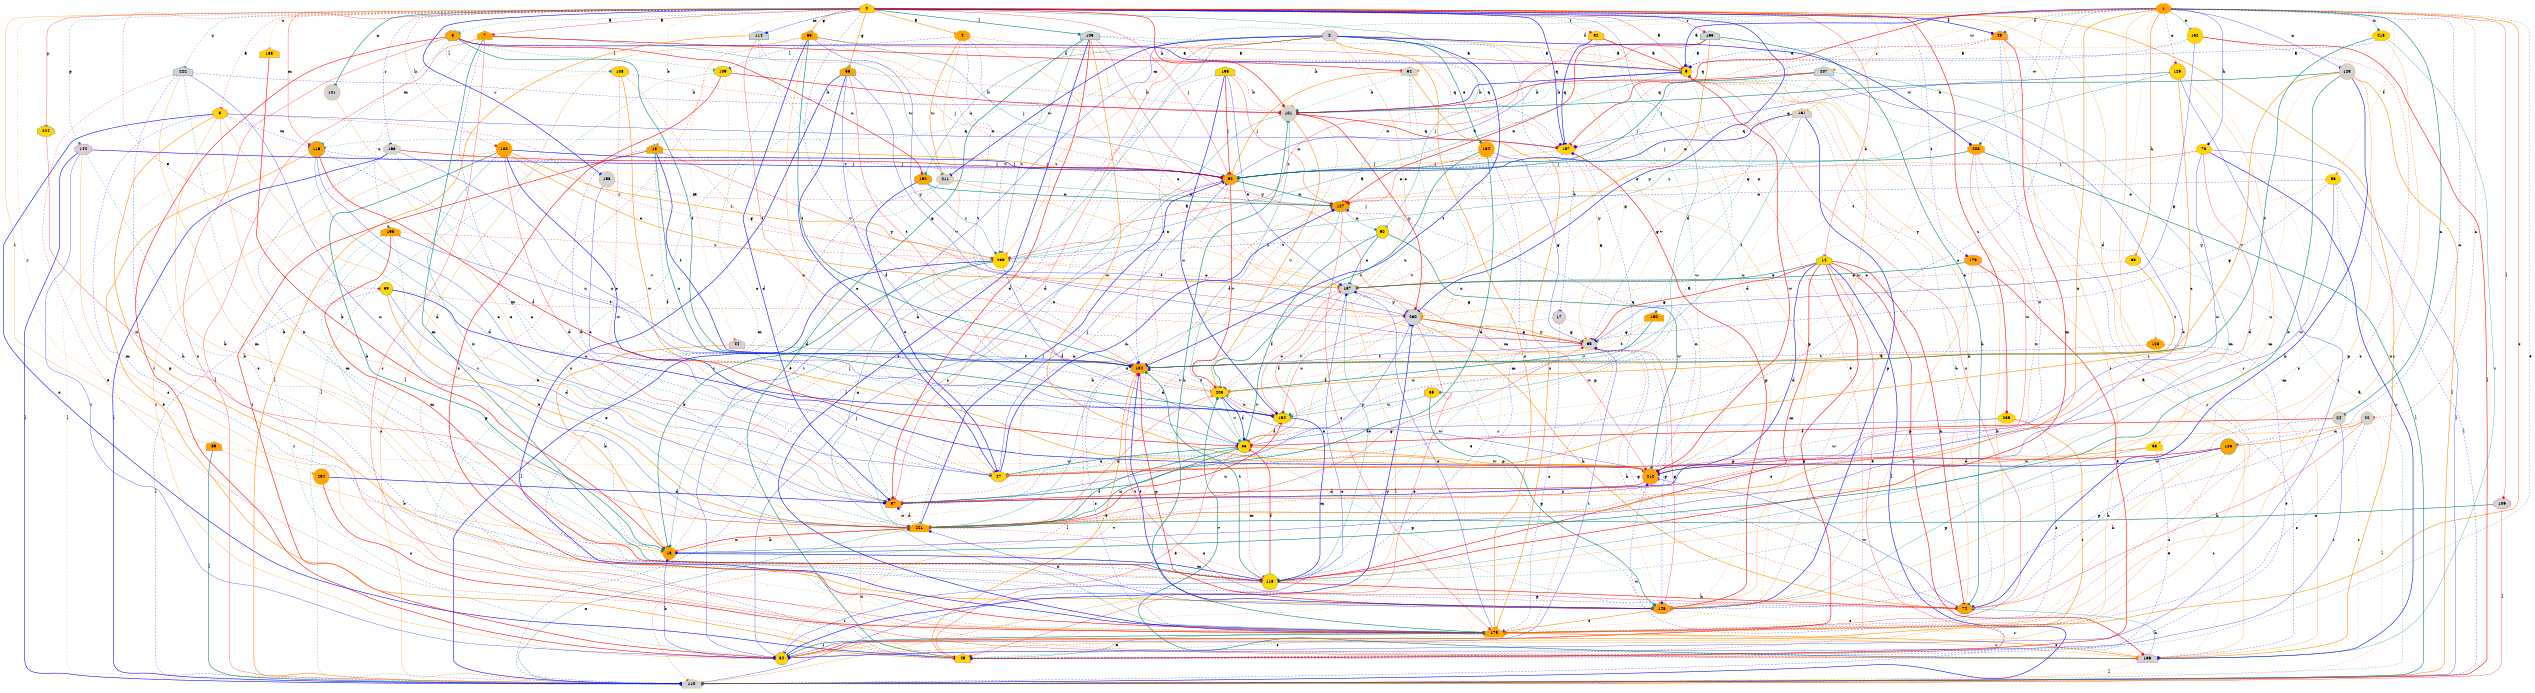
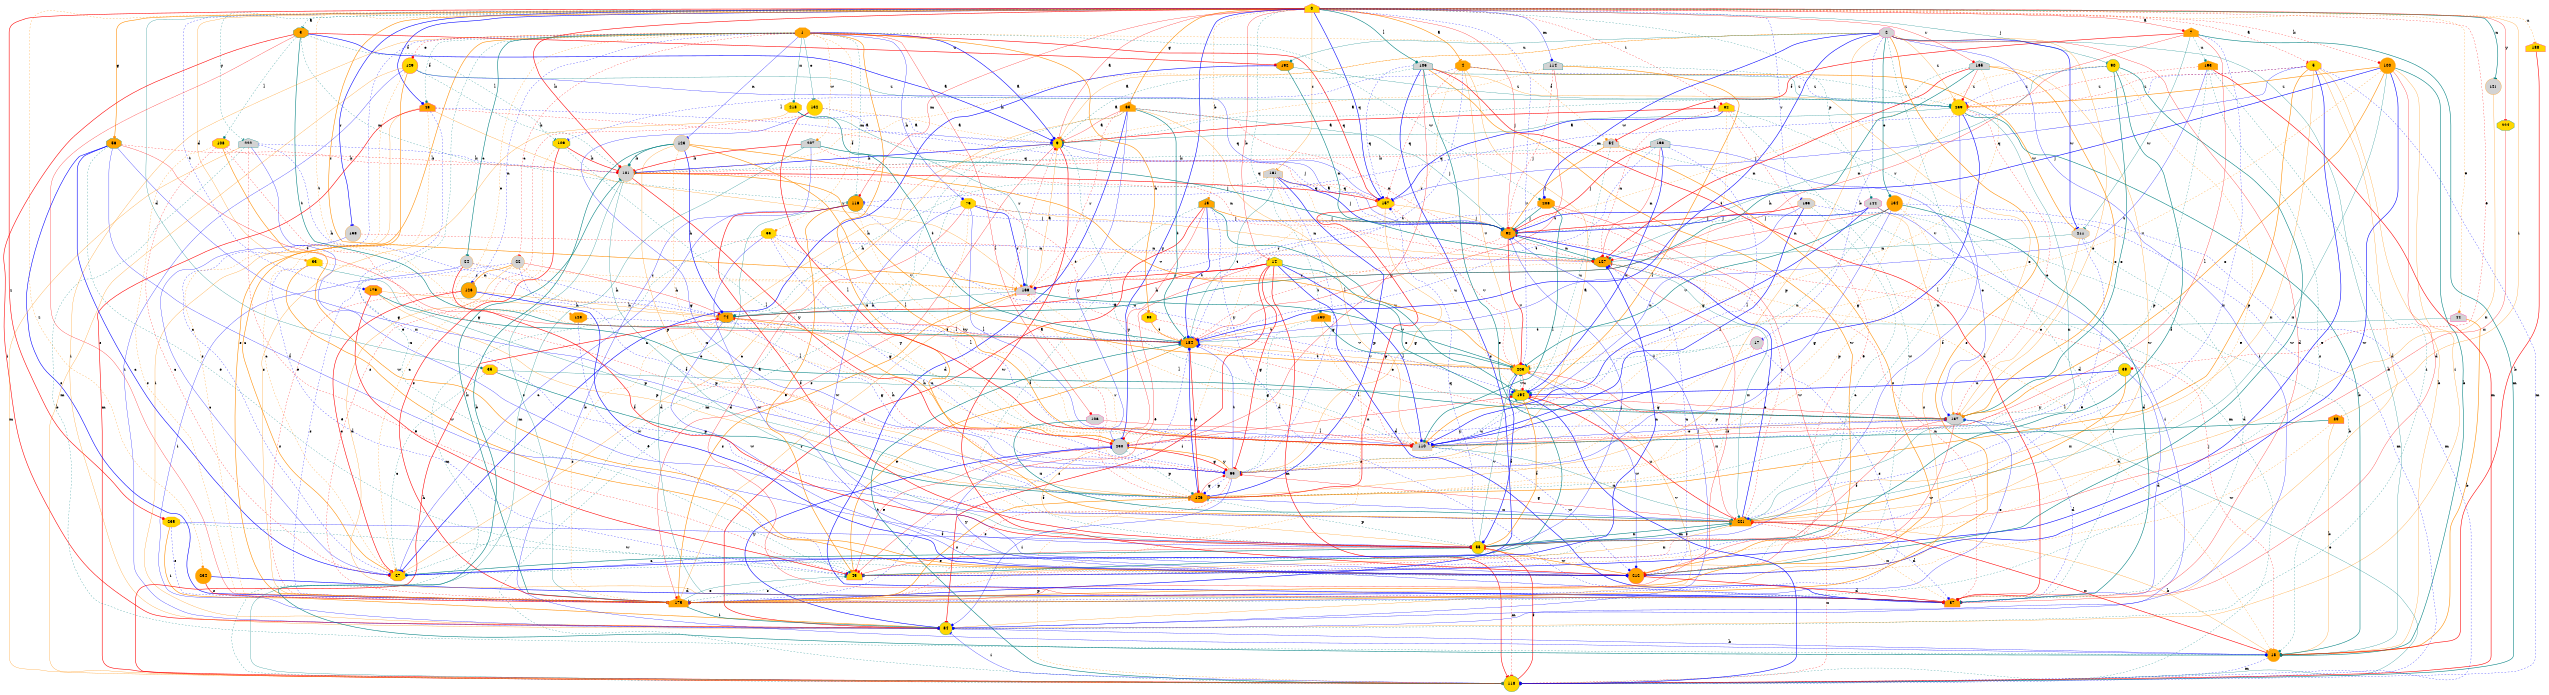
(848, 72) -> (114, 143)
(1225, 72) -> (1660, 143)
(1359, 222) -> (1864, 164)
(1274, 491) -> (1831, 590)
(983, 557) -> (1896, 682)
